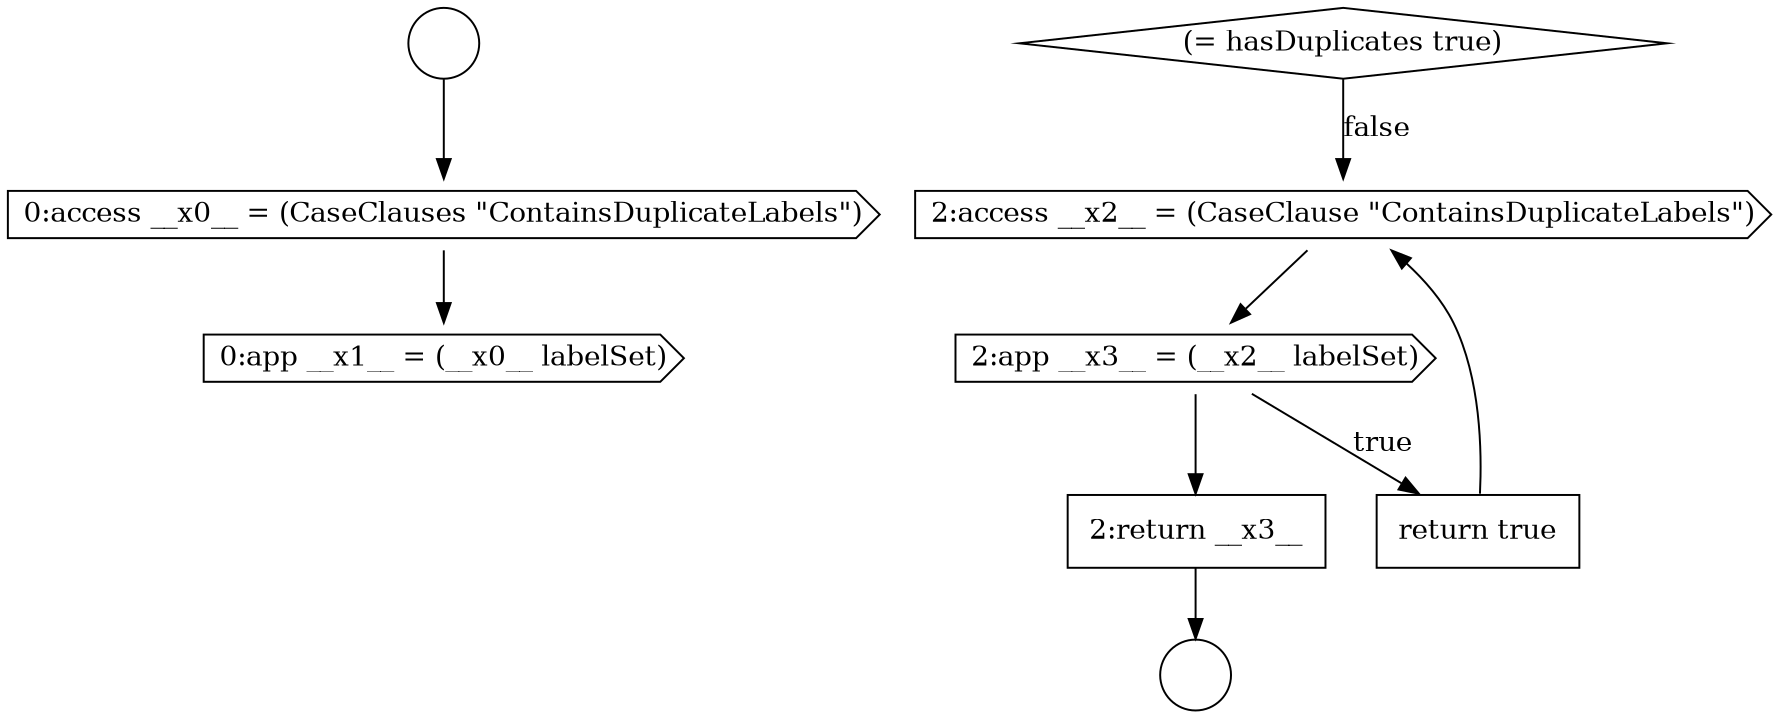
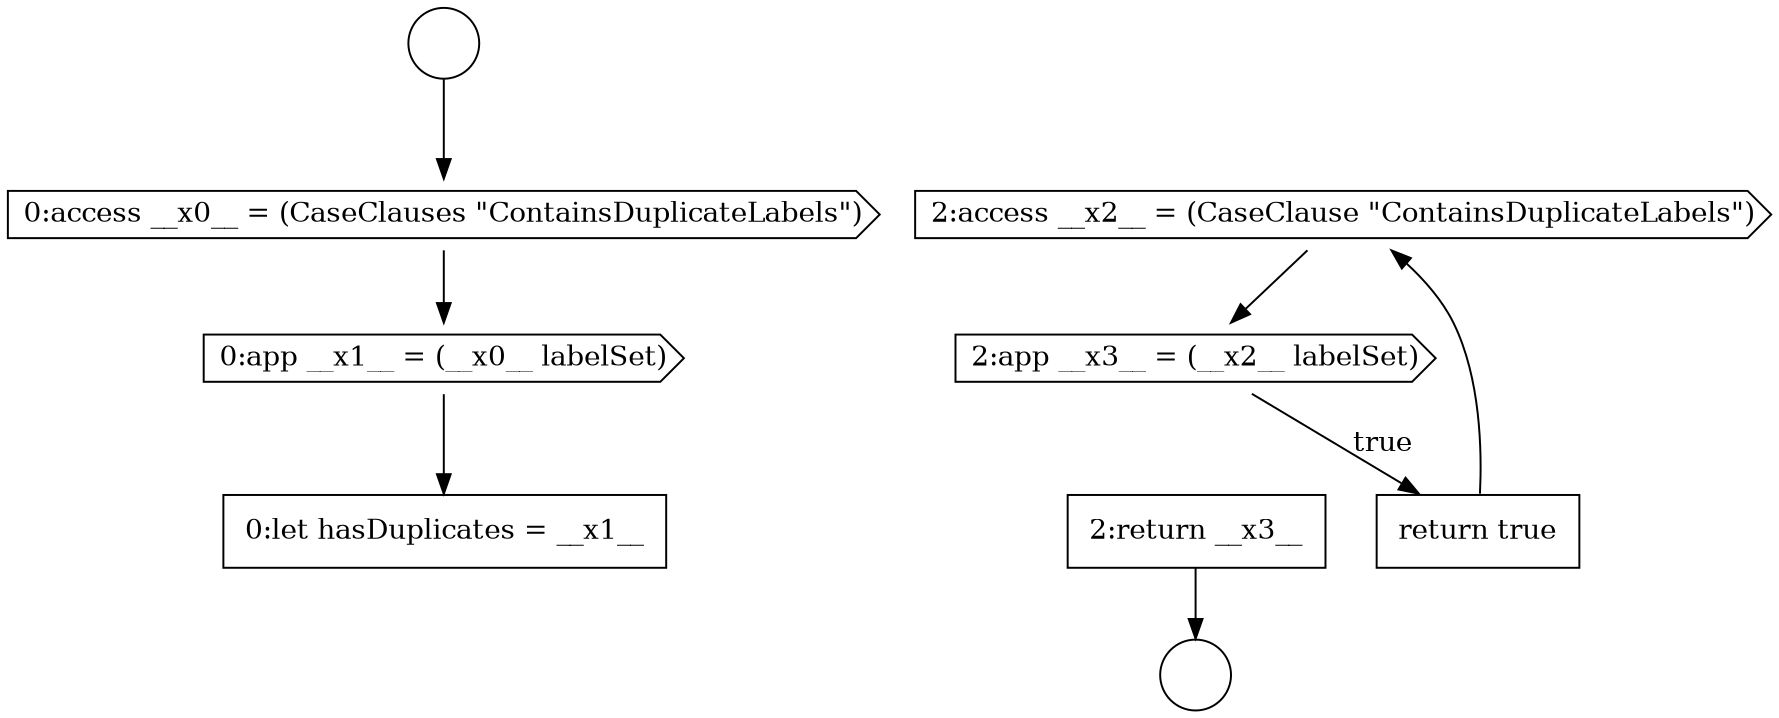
(1343, 43) -> none
(1196, 434) -> none
none -> (444, 530)
